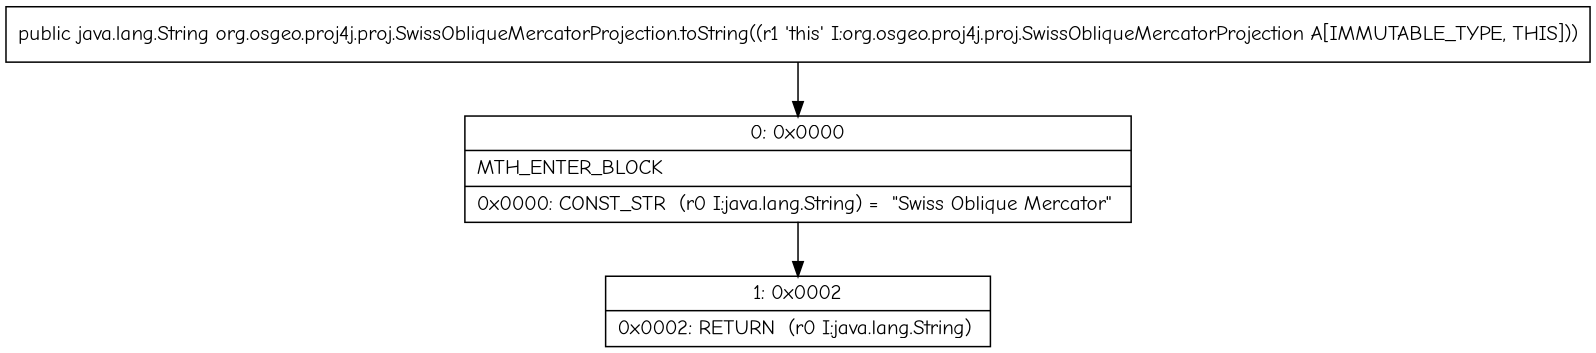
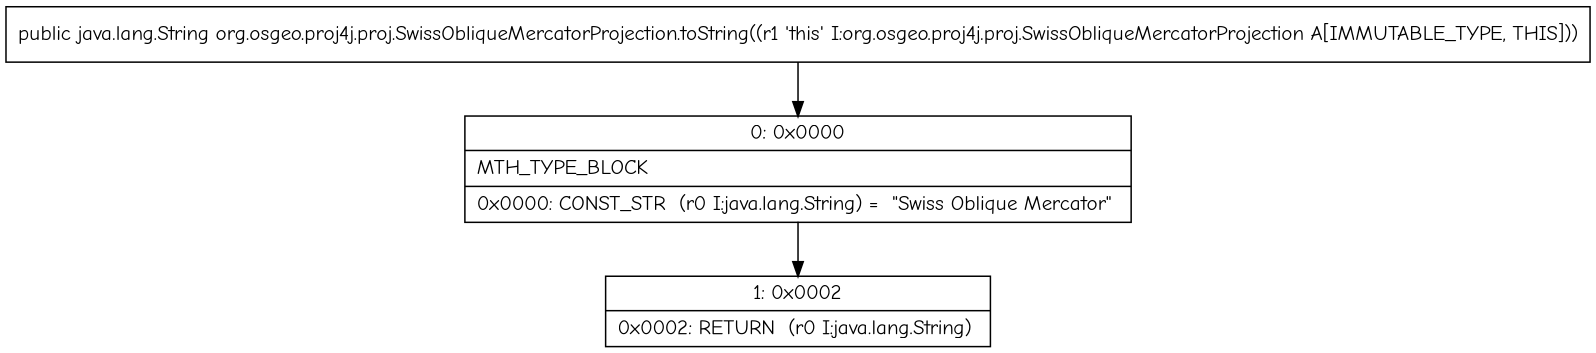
(570, 168) -> (563, 168)
